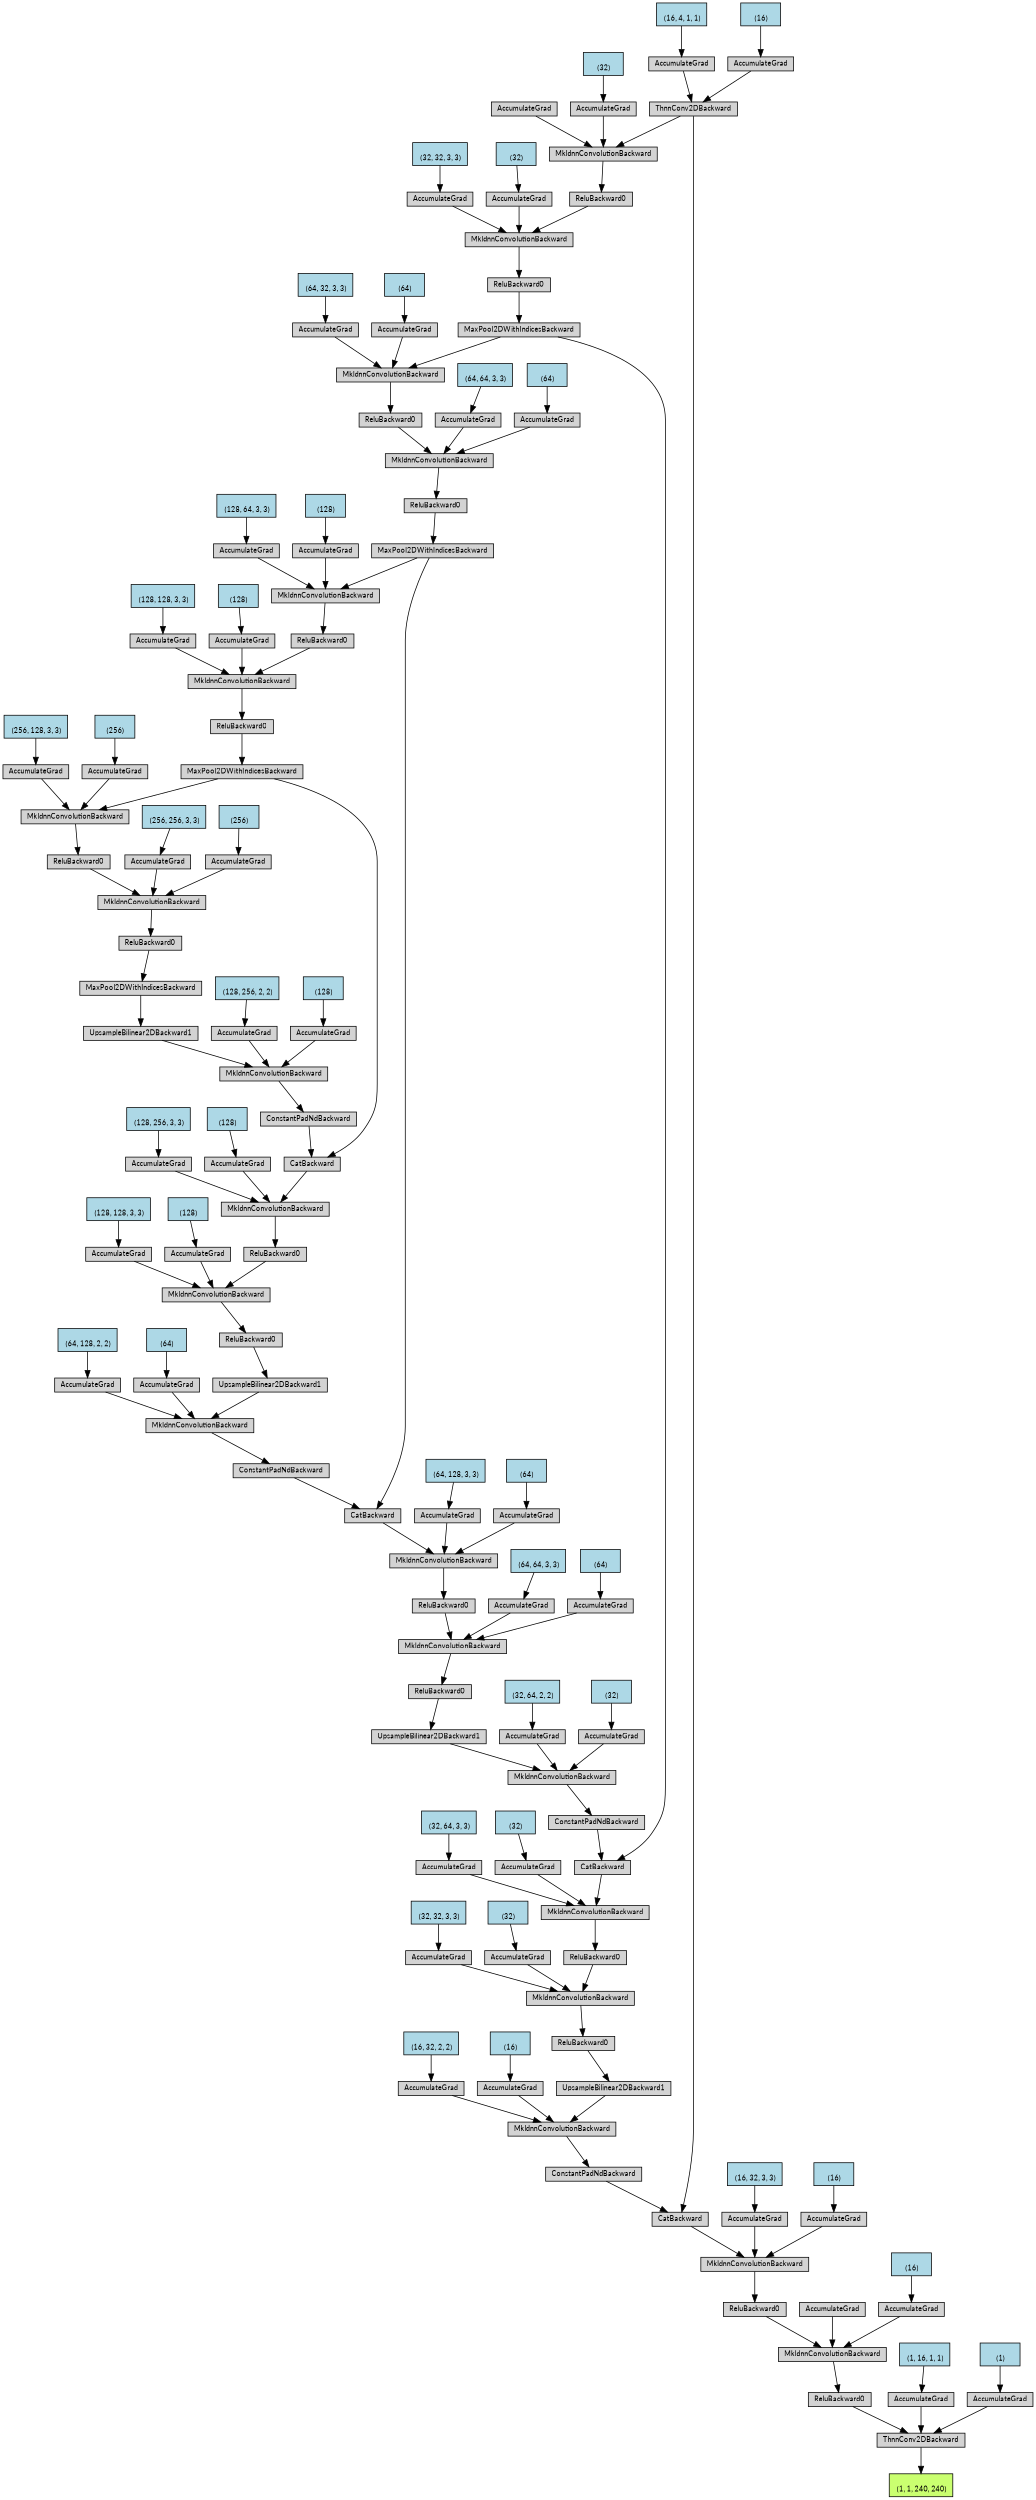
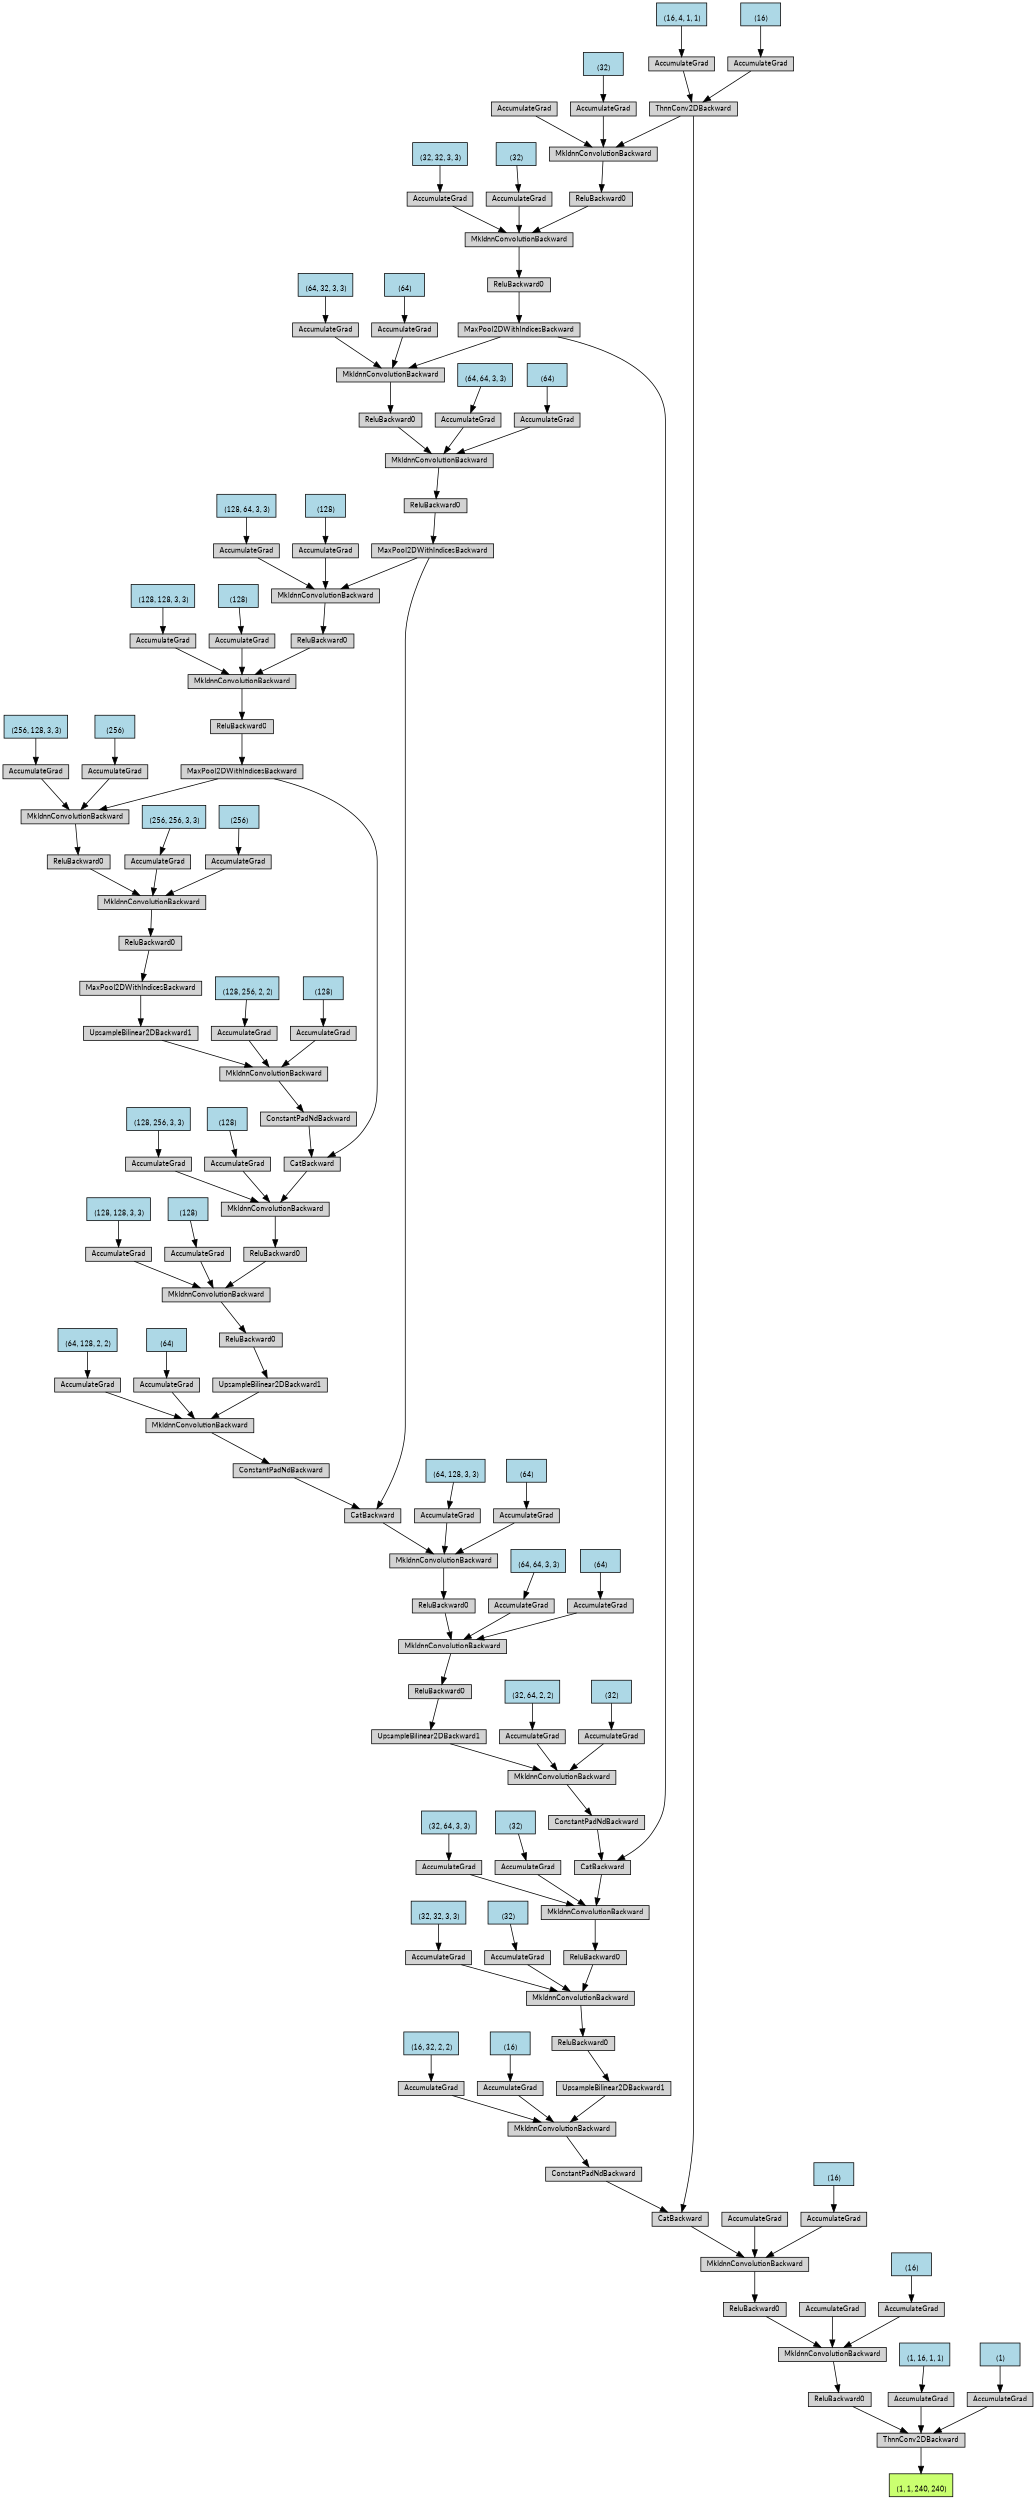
(755, 2174) -> none
